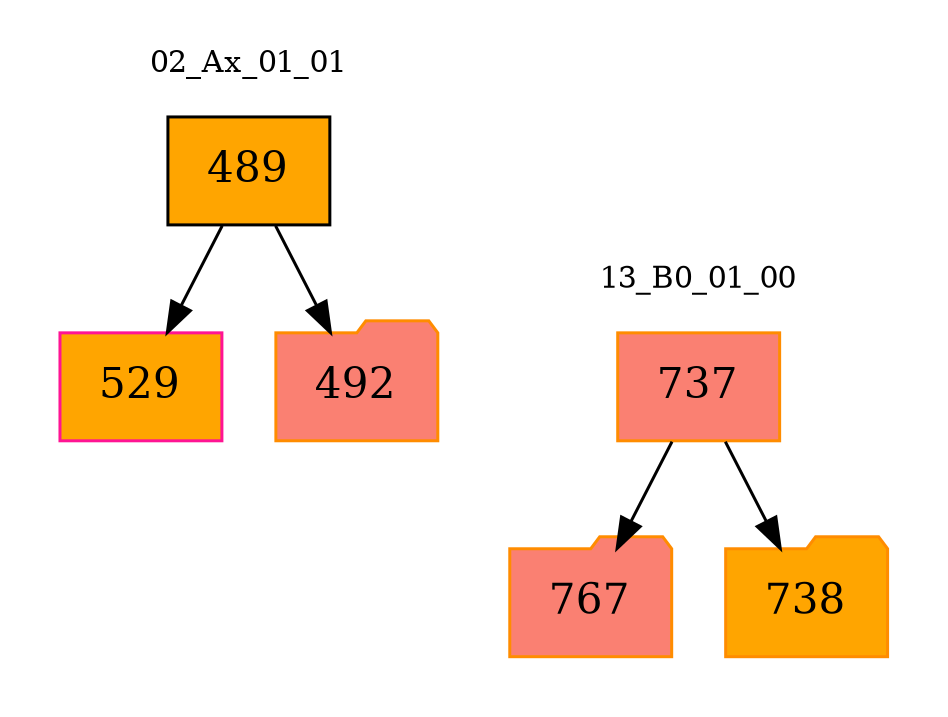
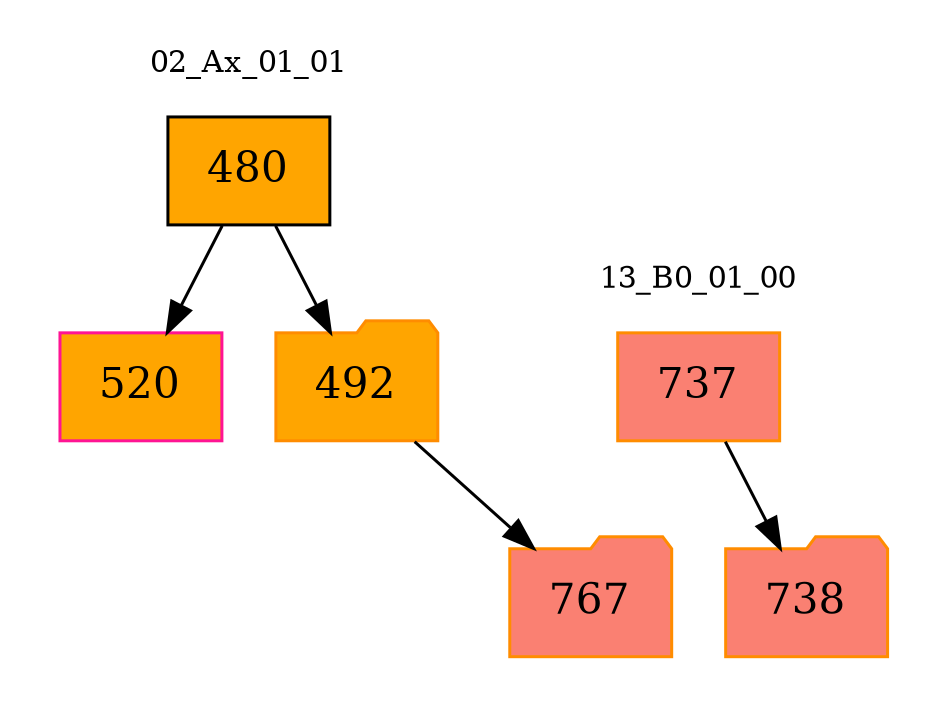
(249, 171) -> (249, 171)
(141, 387) -> (141, 387)
(357, 387) -> (357, 387)
(652, 481) -> (463, 485)
(807, 603) -> (807, 603)
